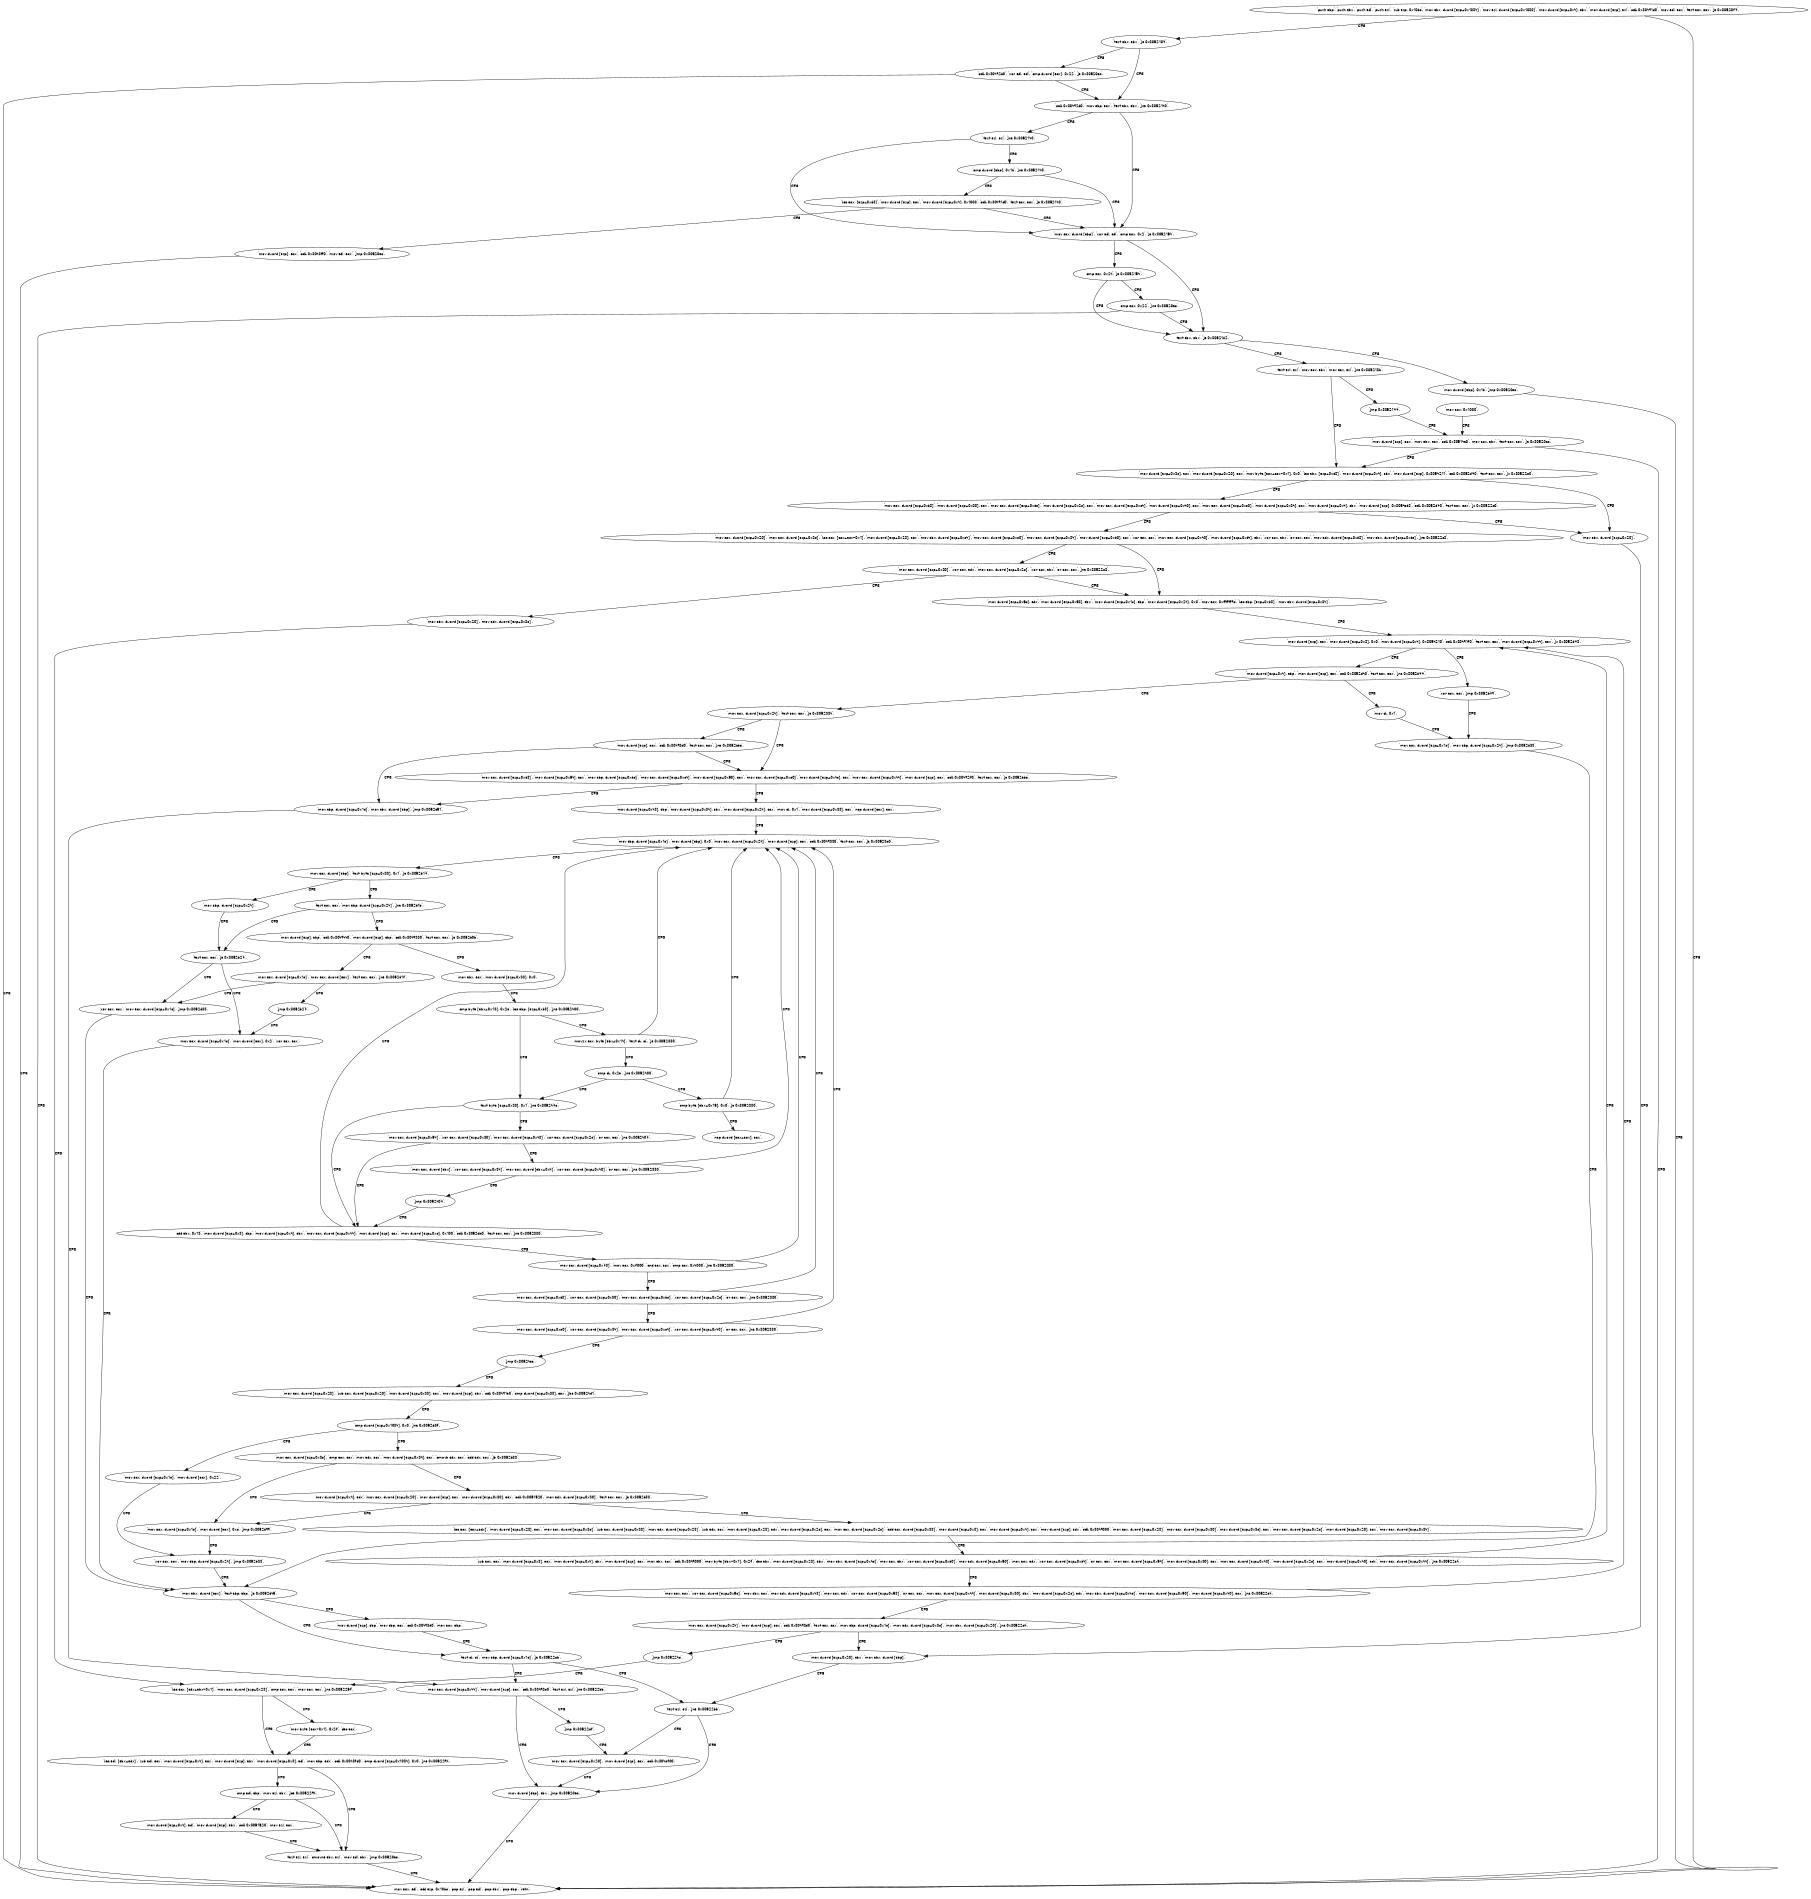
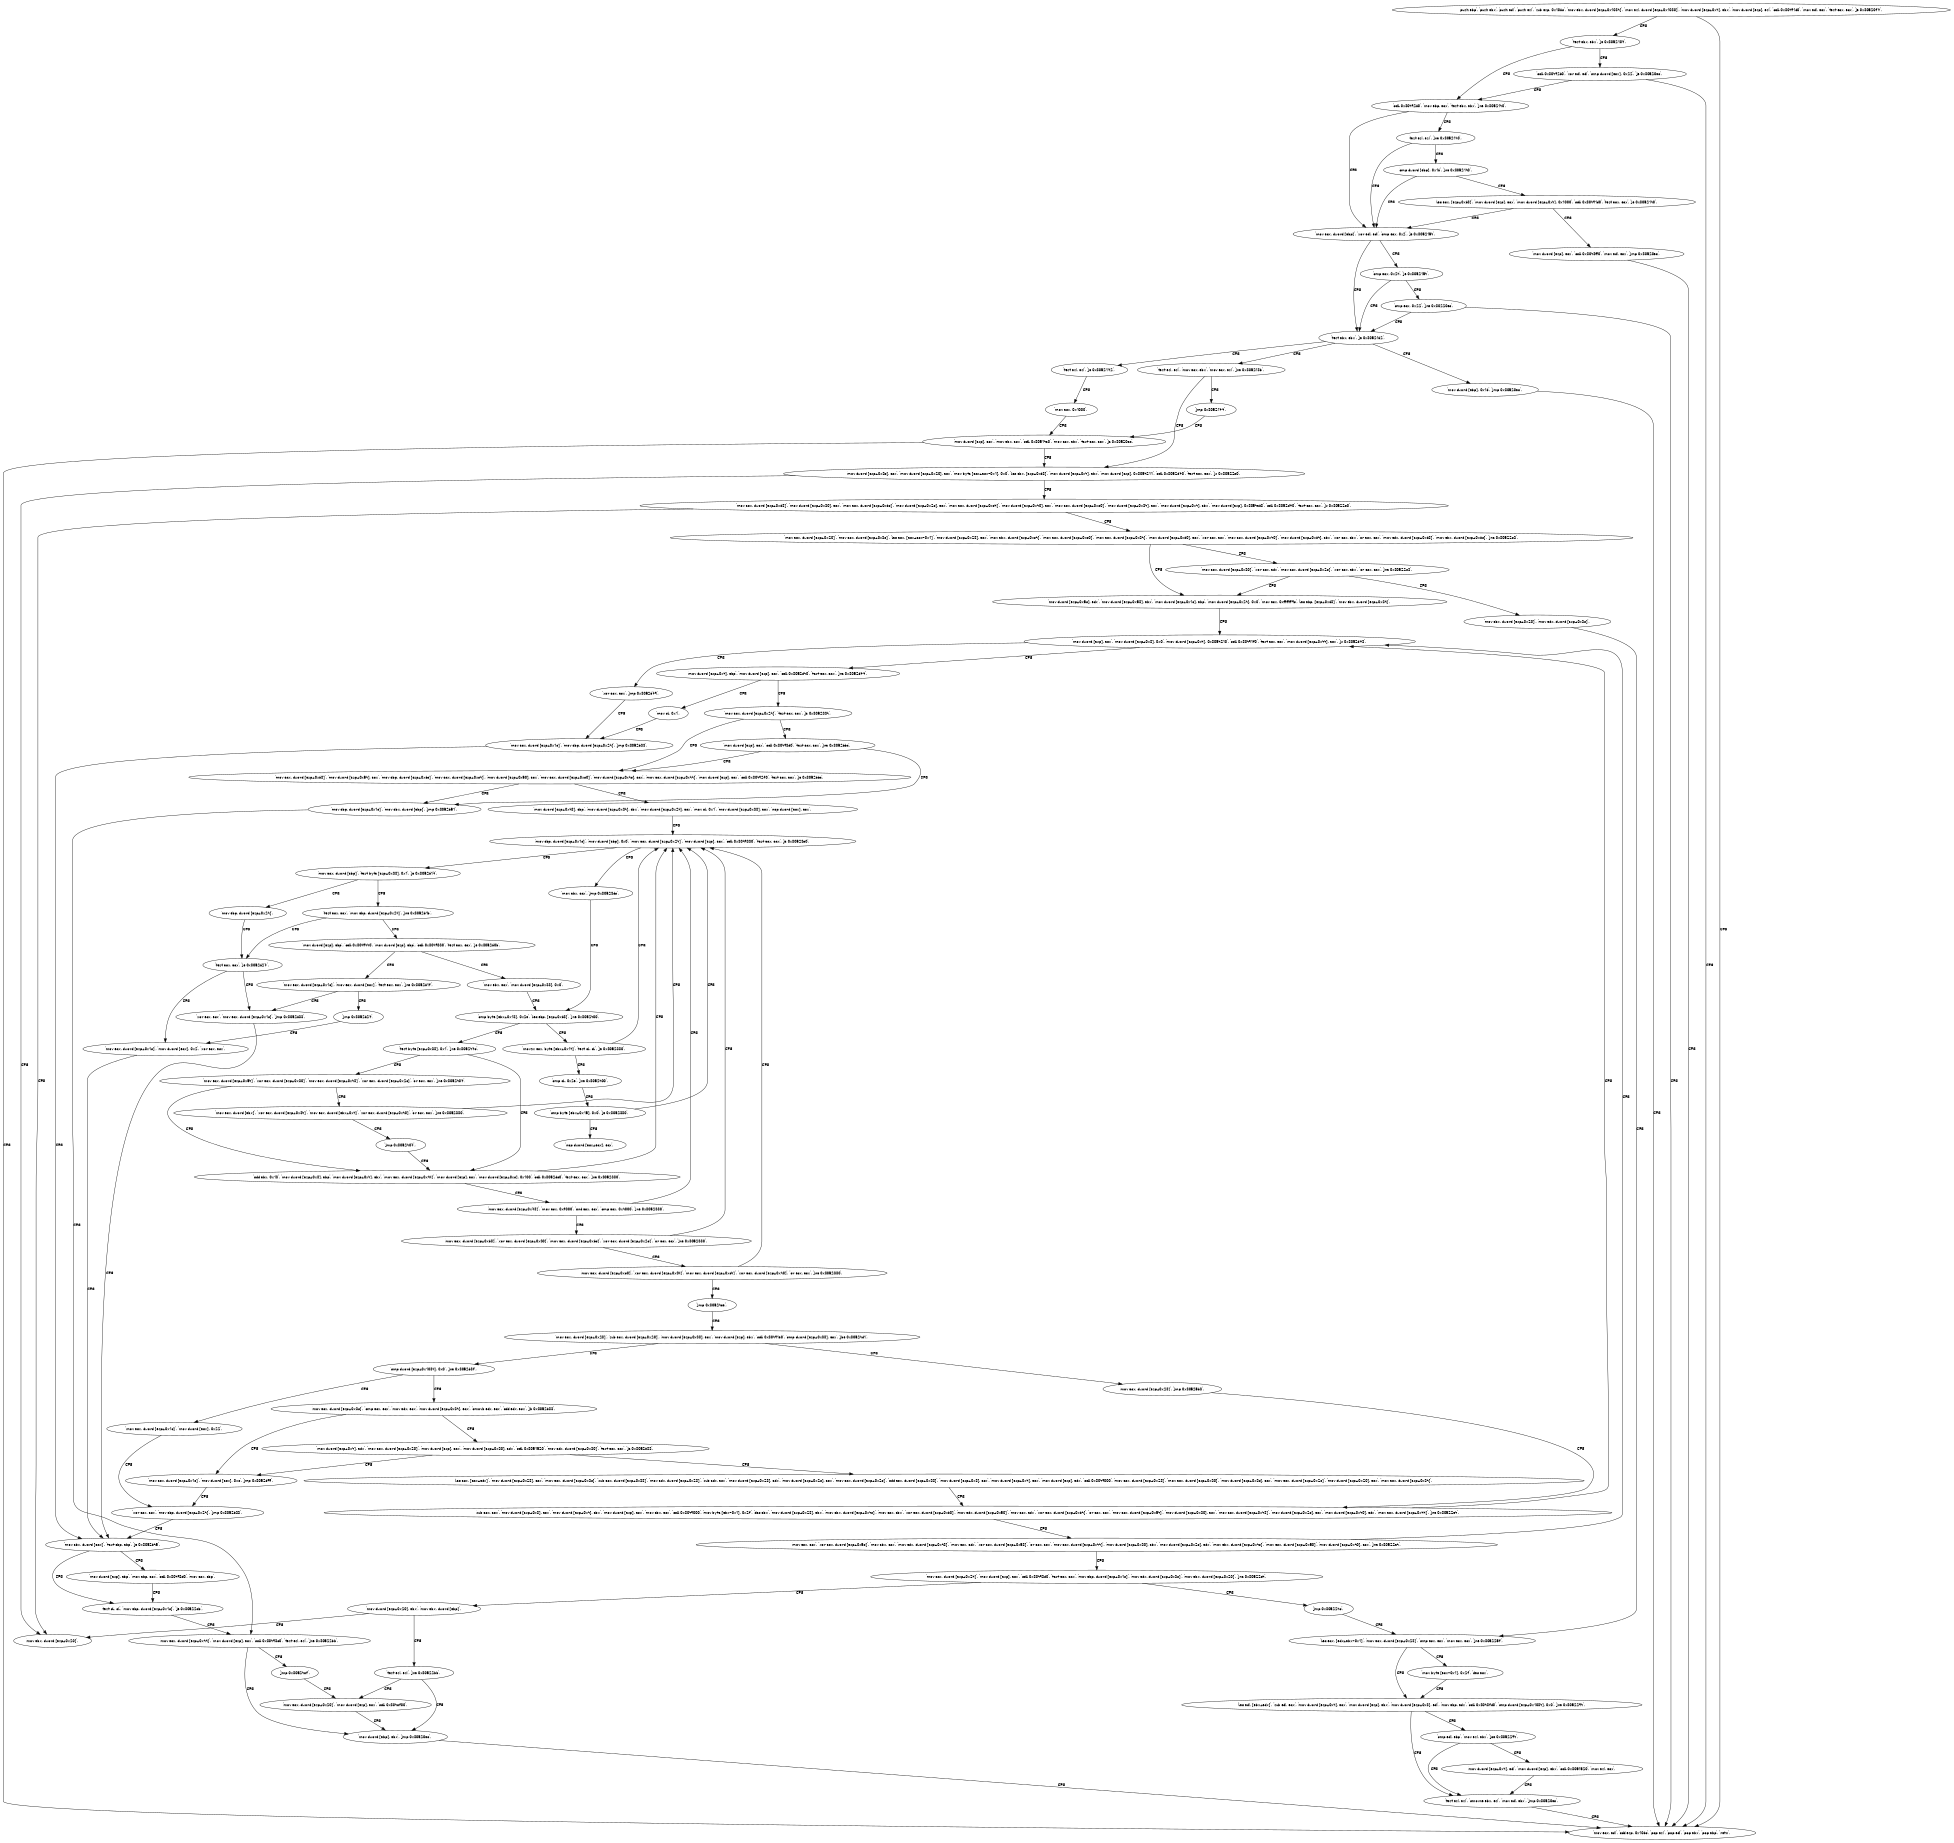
(1150, 306) -> (1424, 306)
none -> (1089, 370)
none -> (591, 893)
(575, 1089) -> none
none -> (1162, 1389)
(1641, 1438) -> (230, 1626)
(619, 1676) -> none
(580, 1729) -> (295, 1673)
